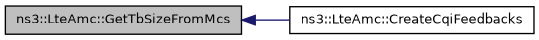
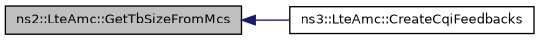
(123, 20) -> (123, 20)
